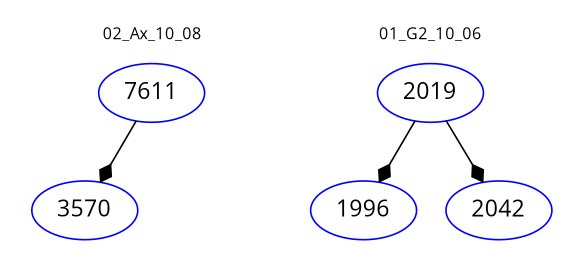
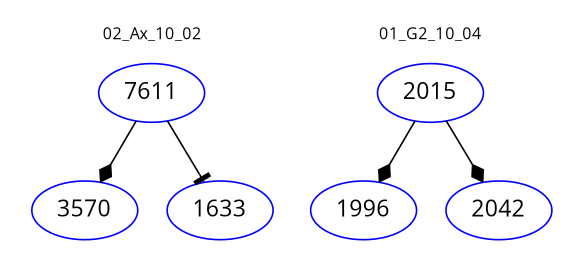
(152, 35) -> (152, 35)
(431, 35) -> (431, 35)
(430, 93) -> (430, 93)
none -> (220, 210)
